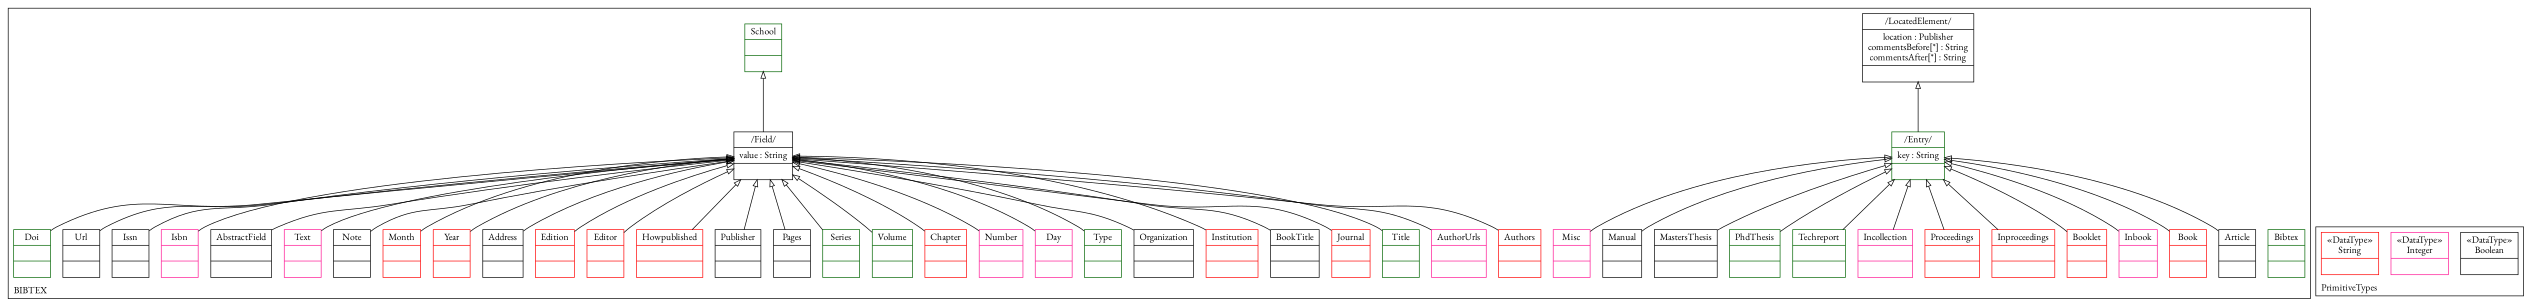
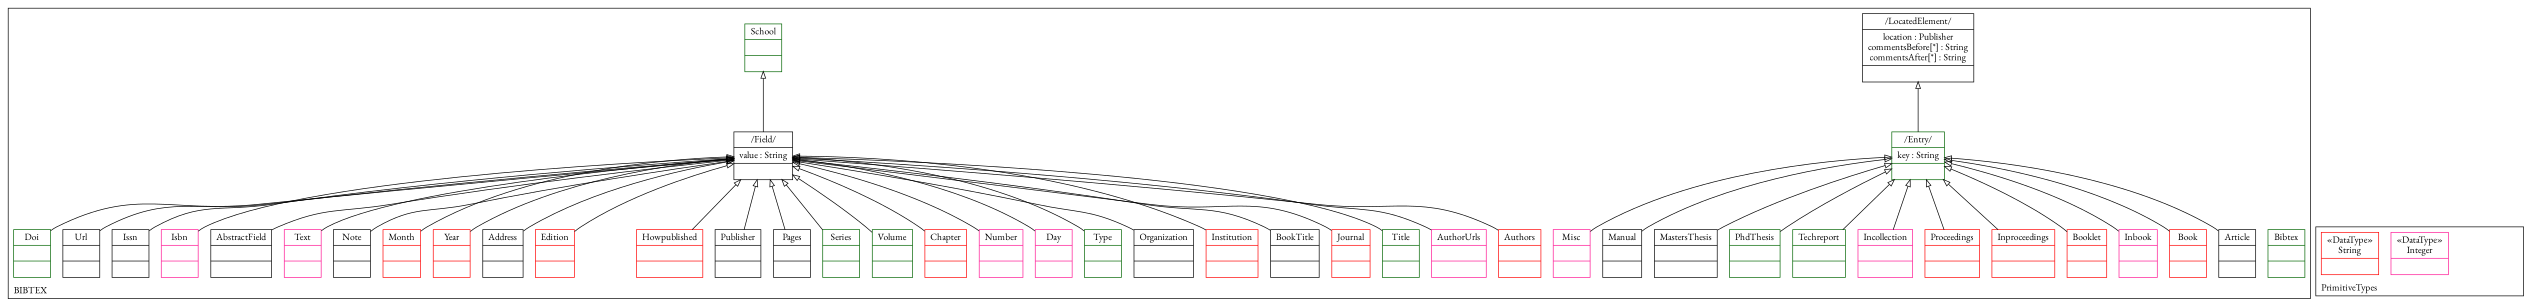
(605, 254) -> none
(2489, 254) -> none
